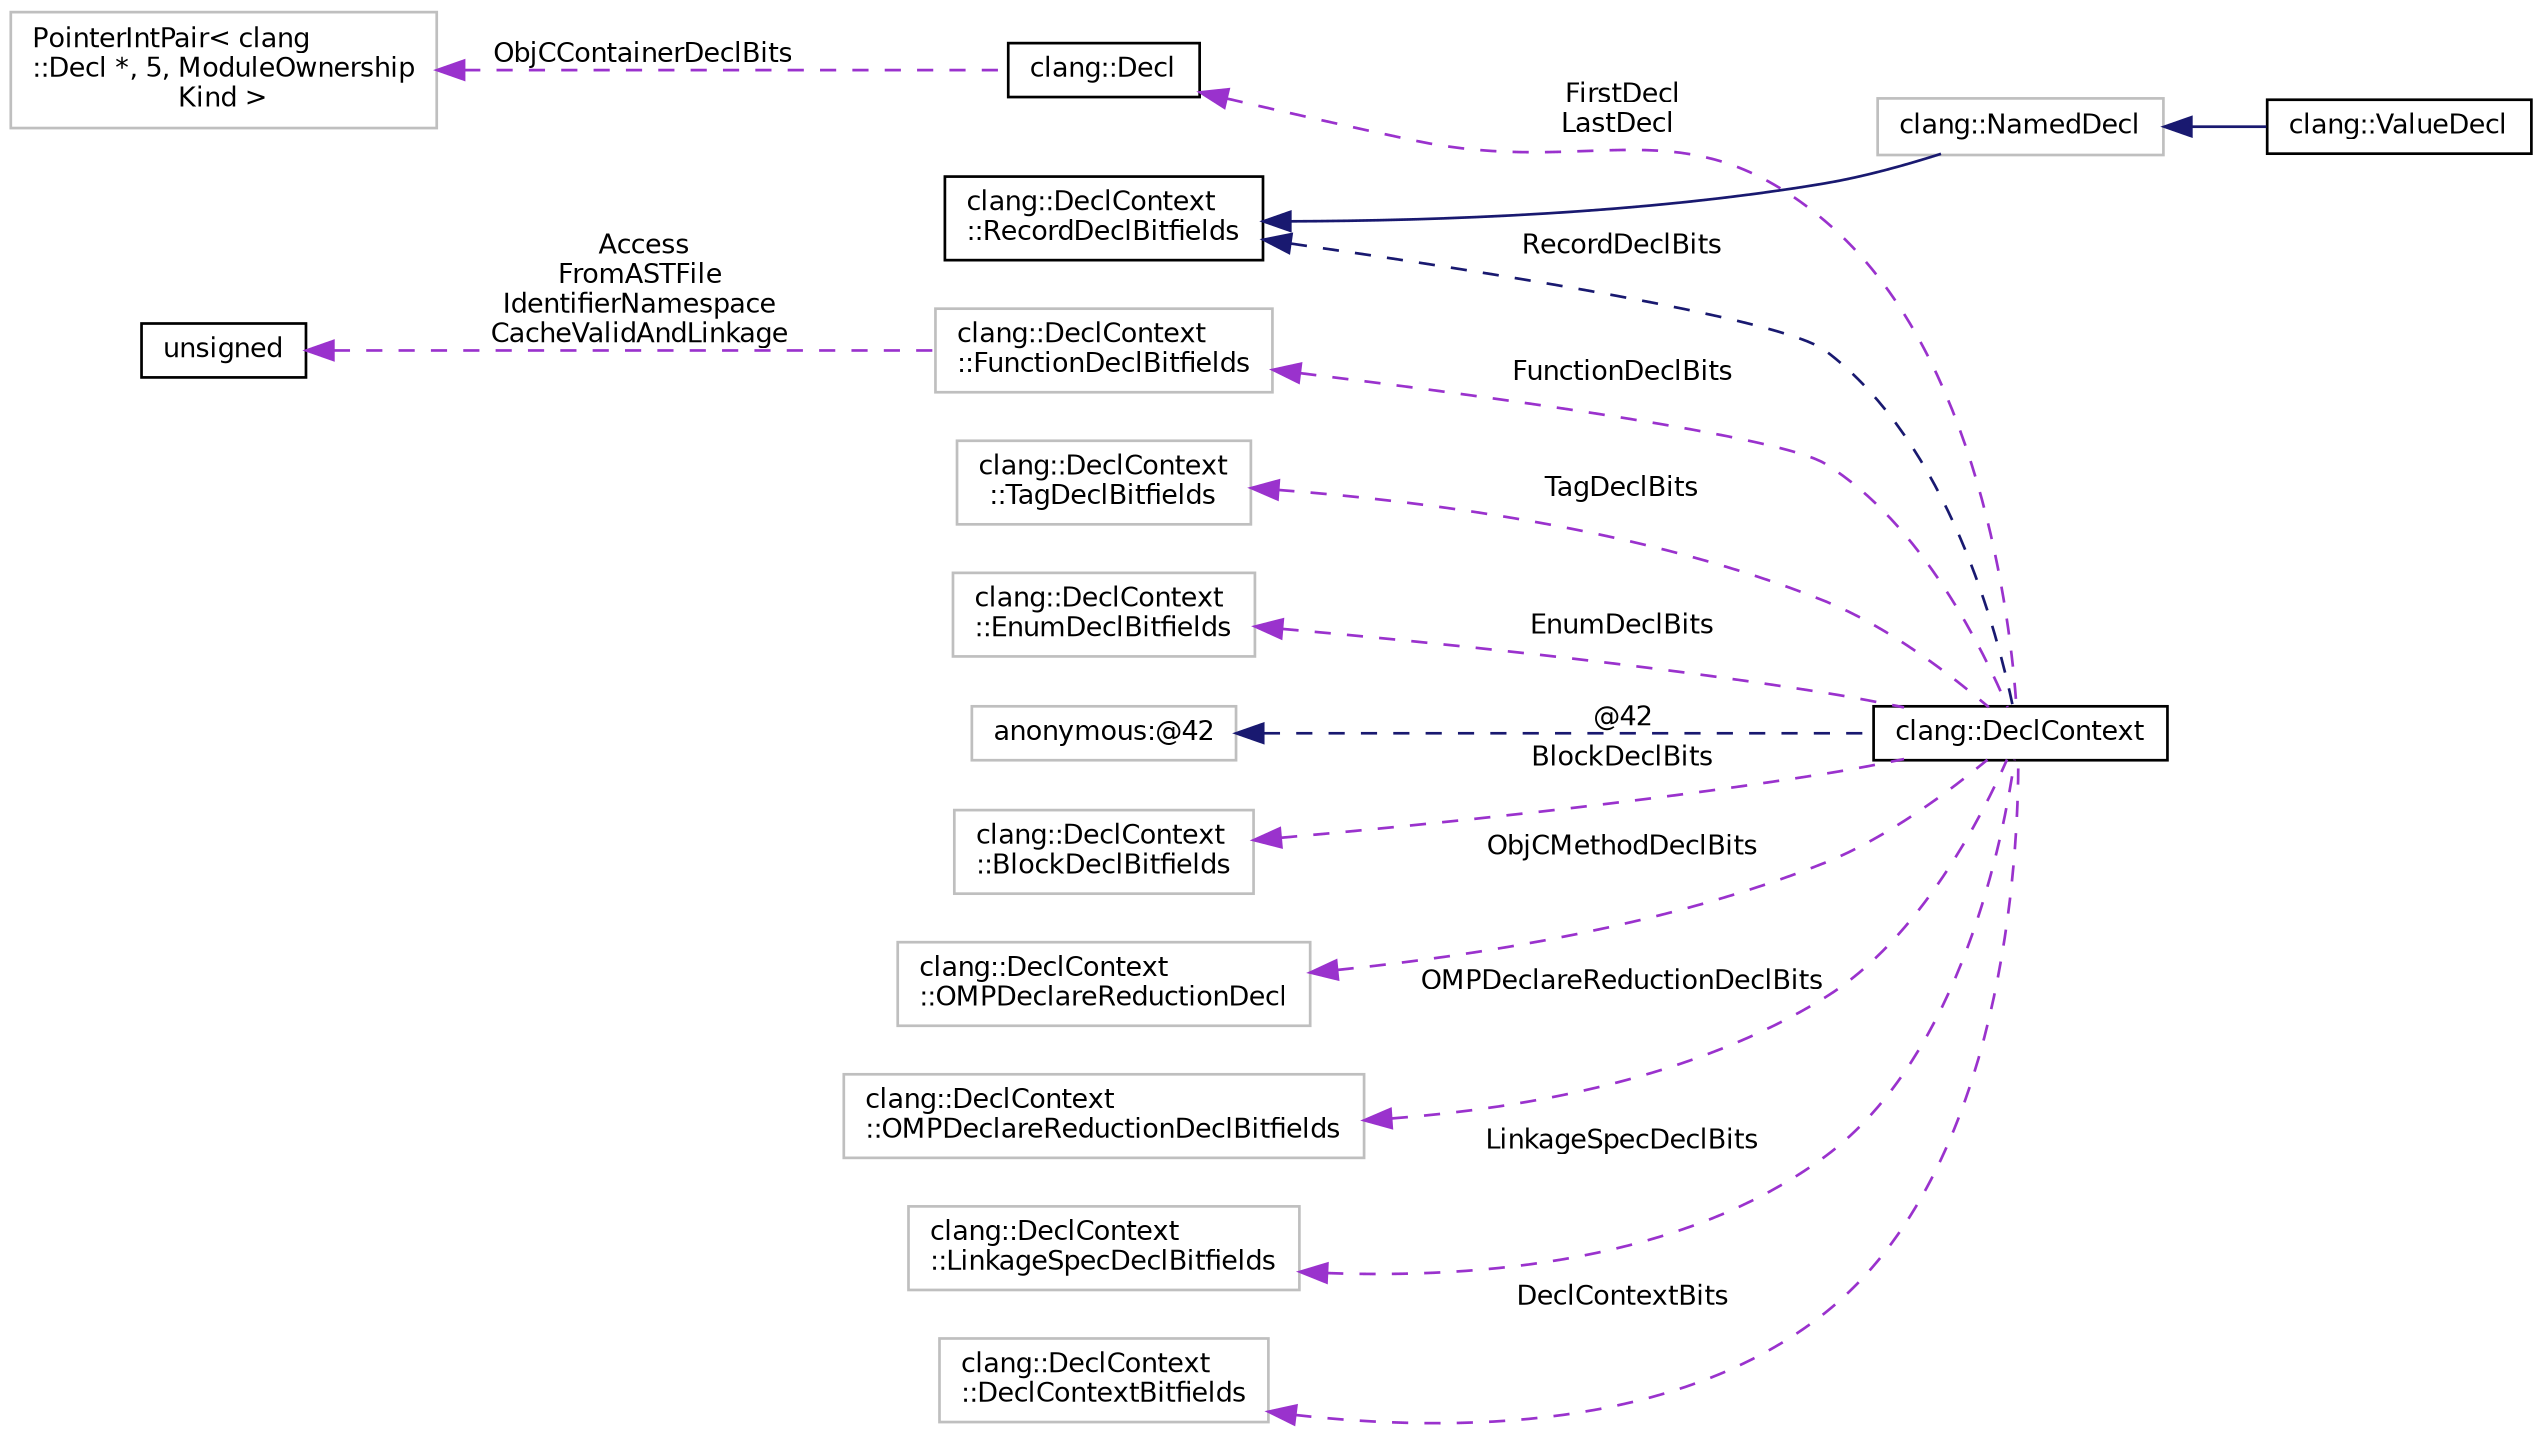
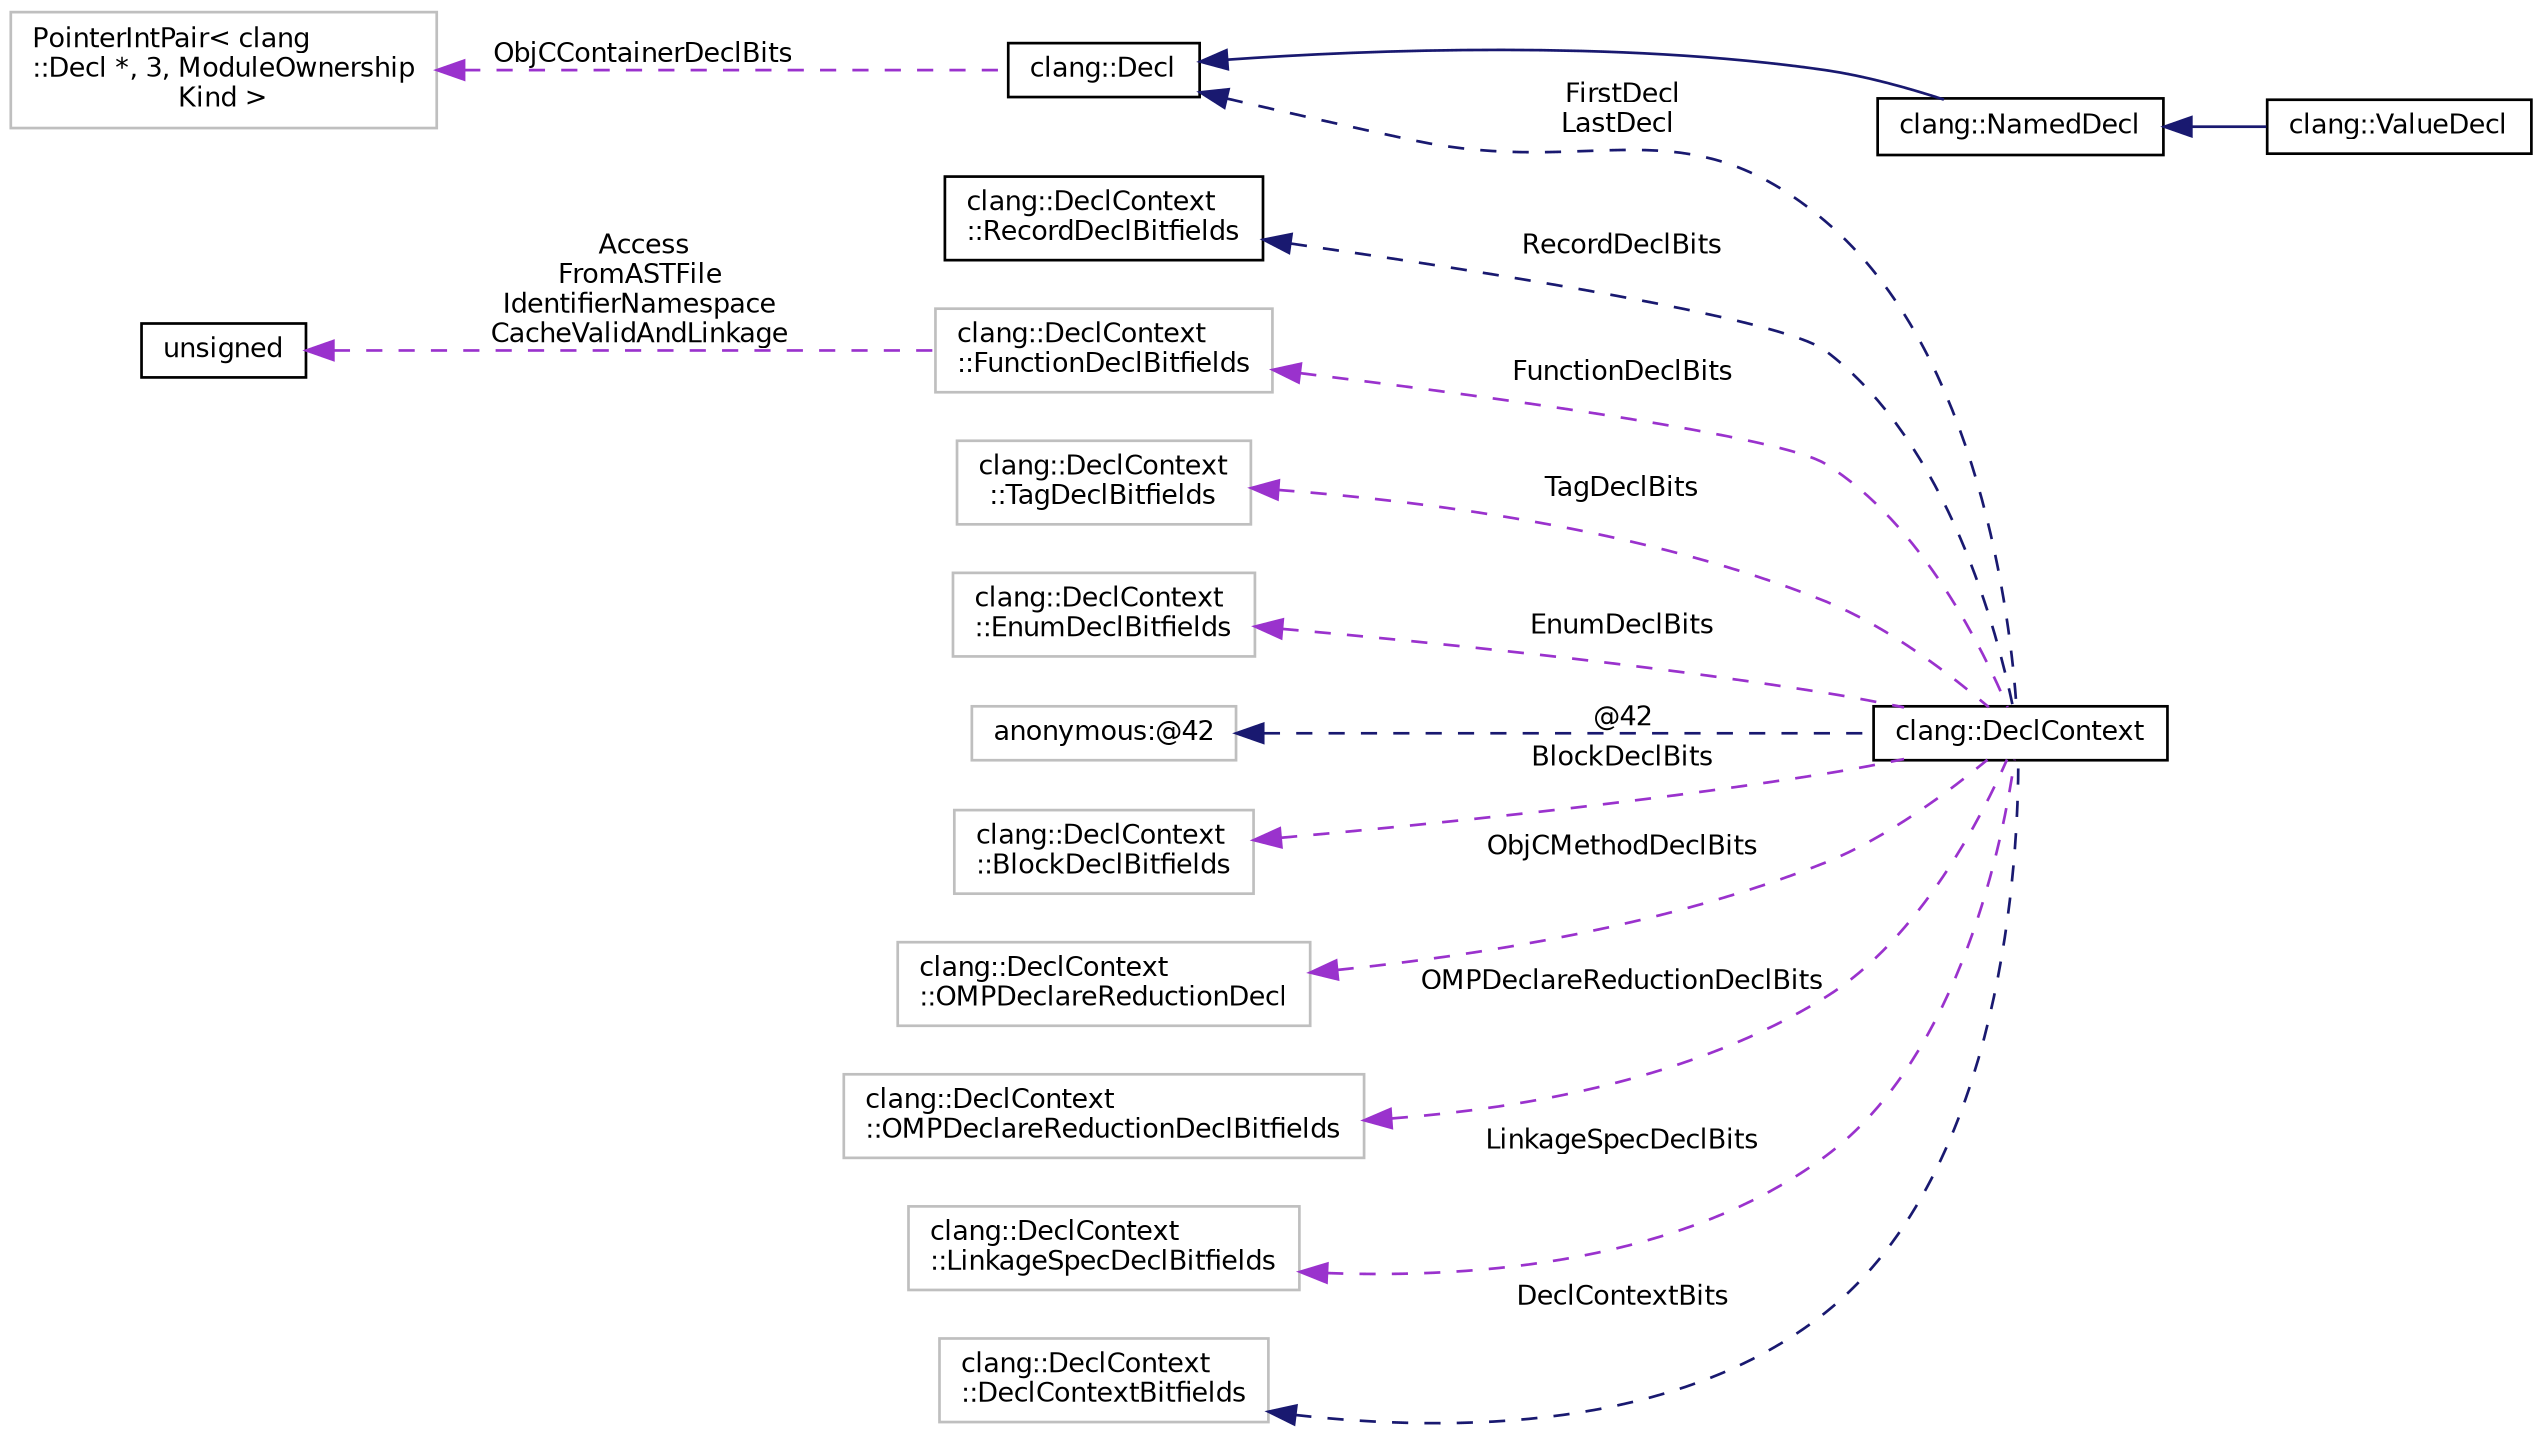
(224, 70) -> (224, 70)
(2021, 127) -> (2021, 127)
(1618, 208) -> (1588, 51)
(1813, 213) -> (1790, 196)
(1843, 1295) -> (1843, 1295)
